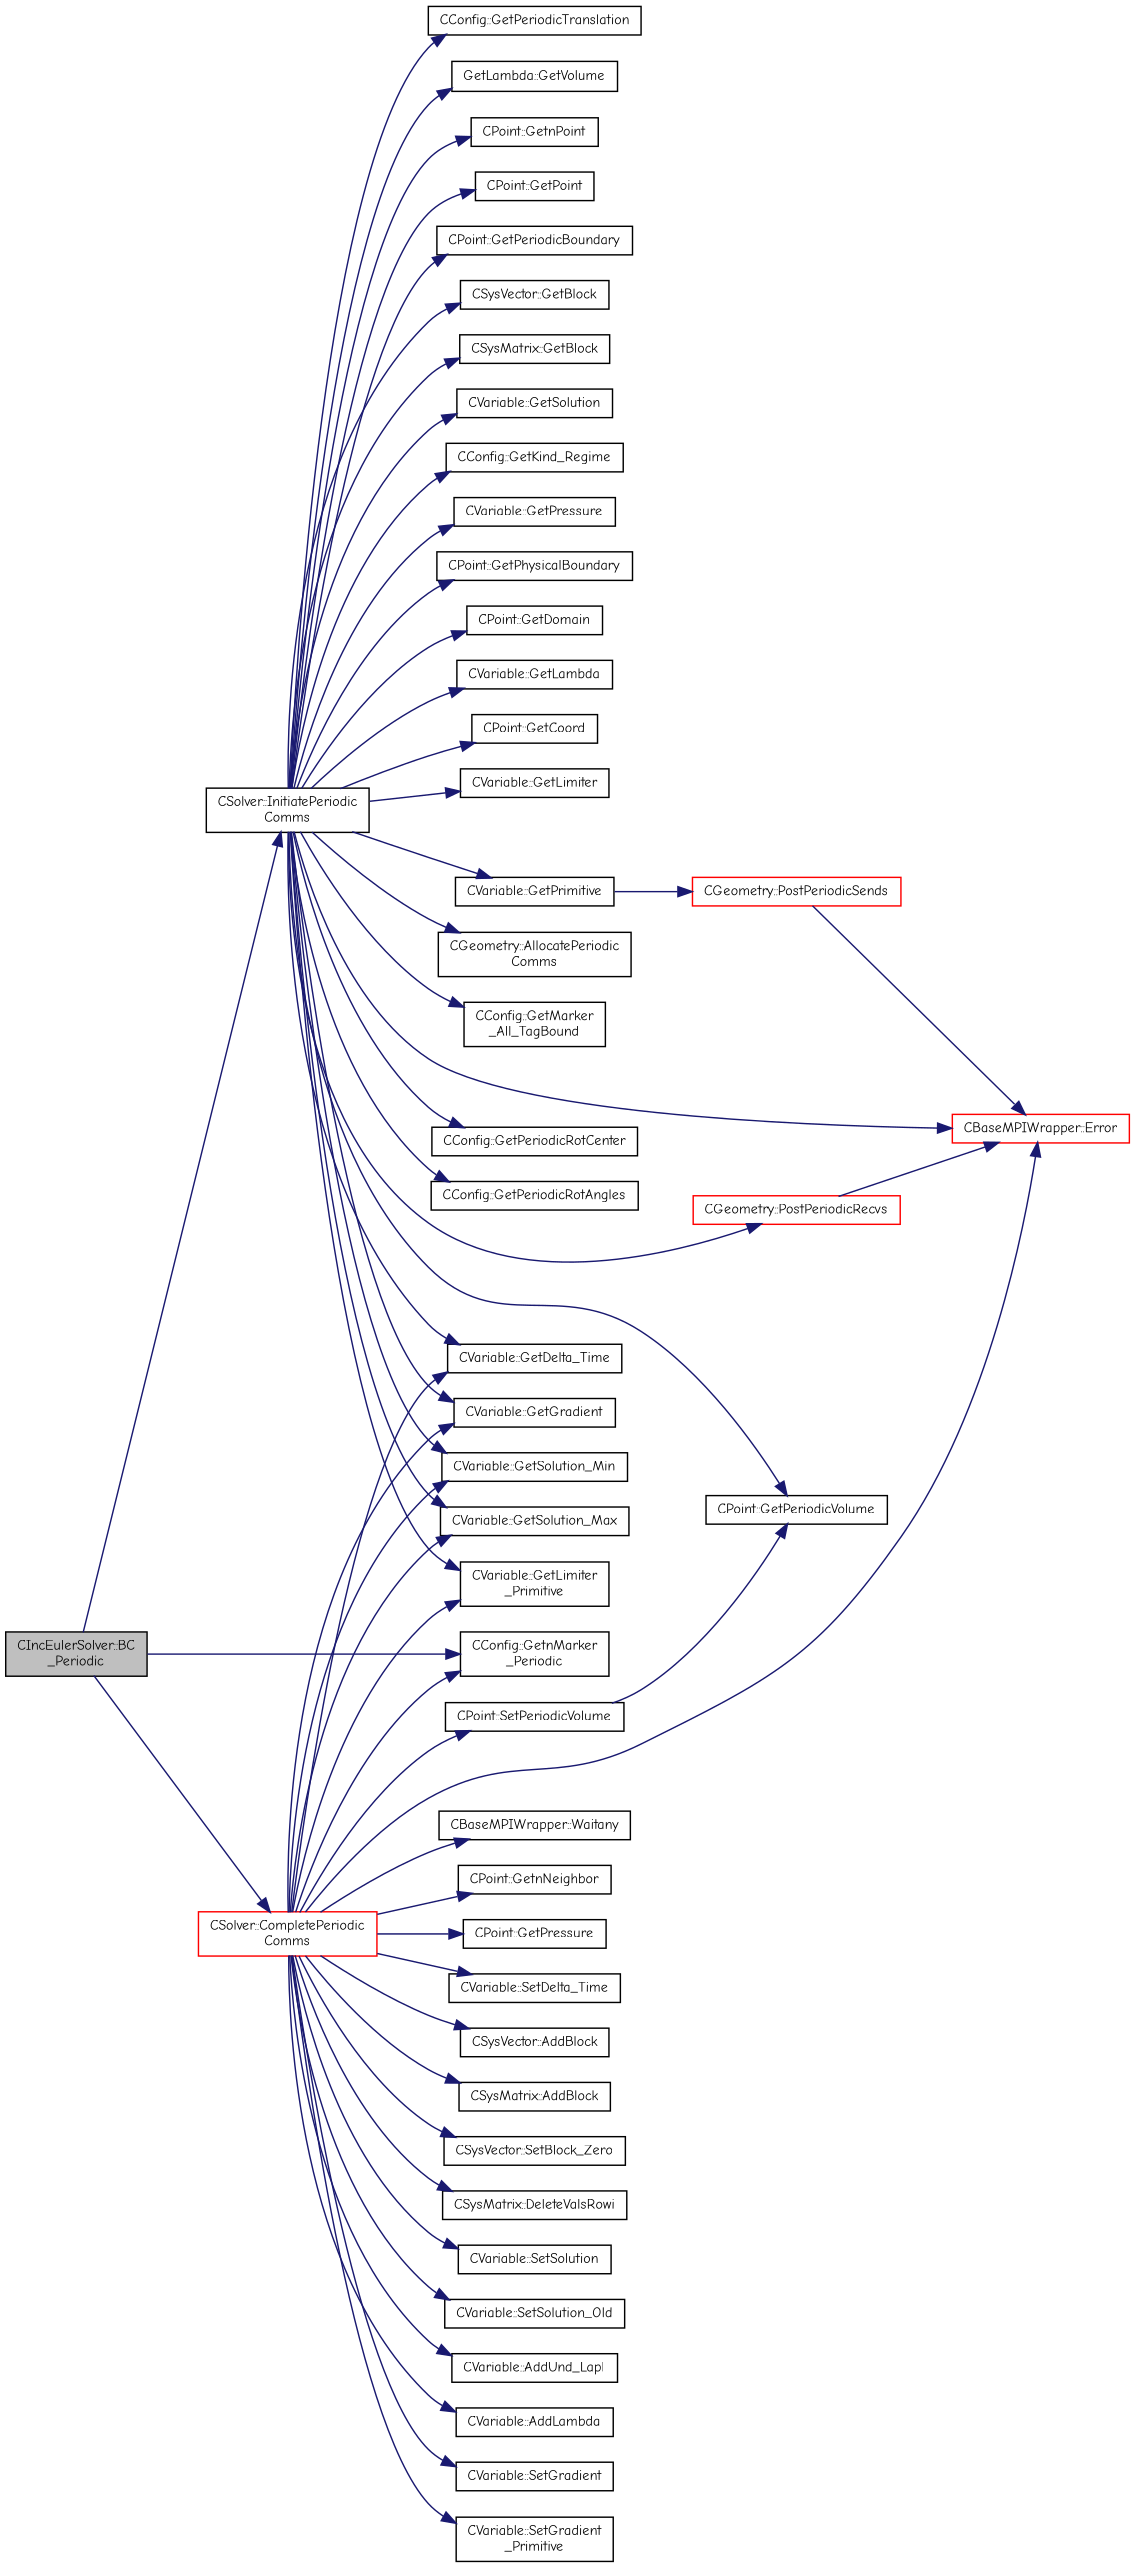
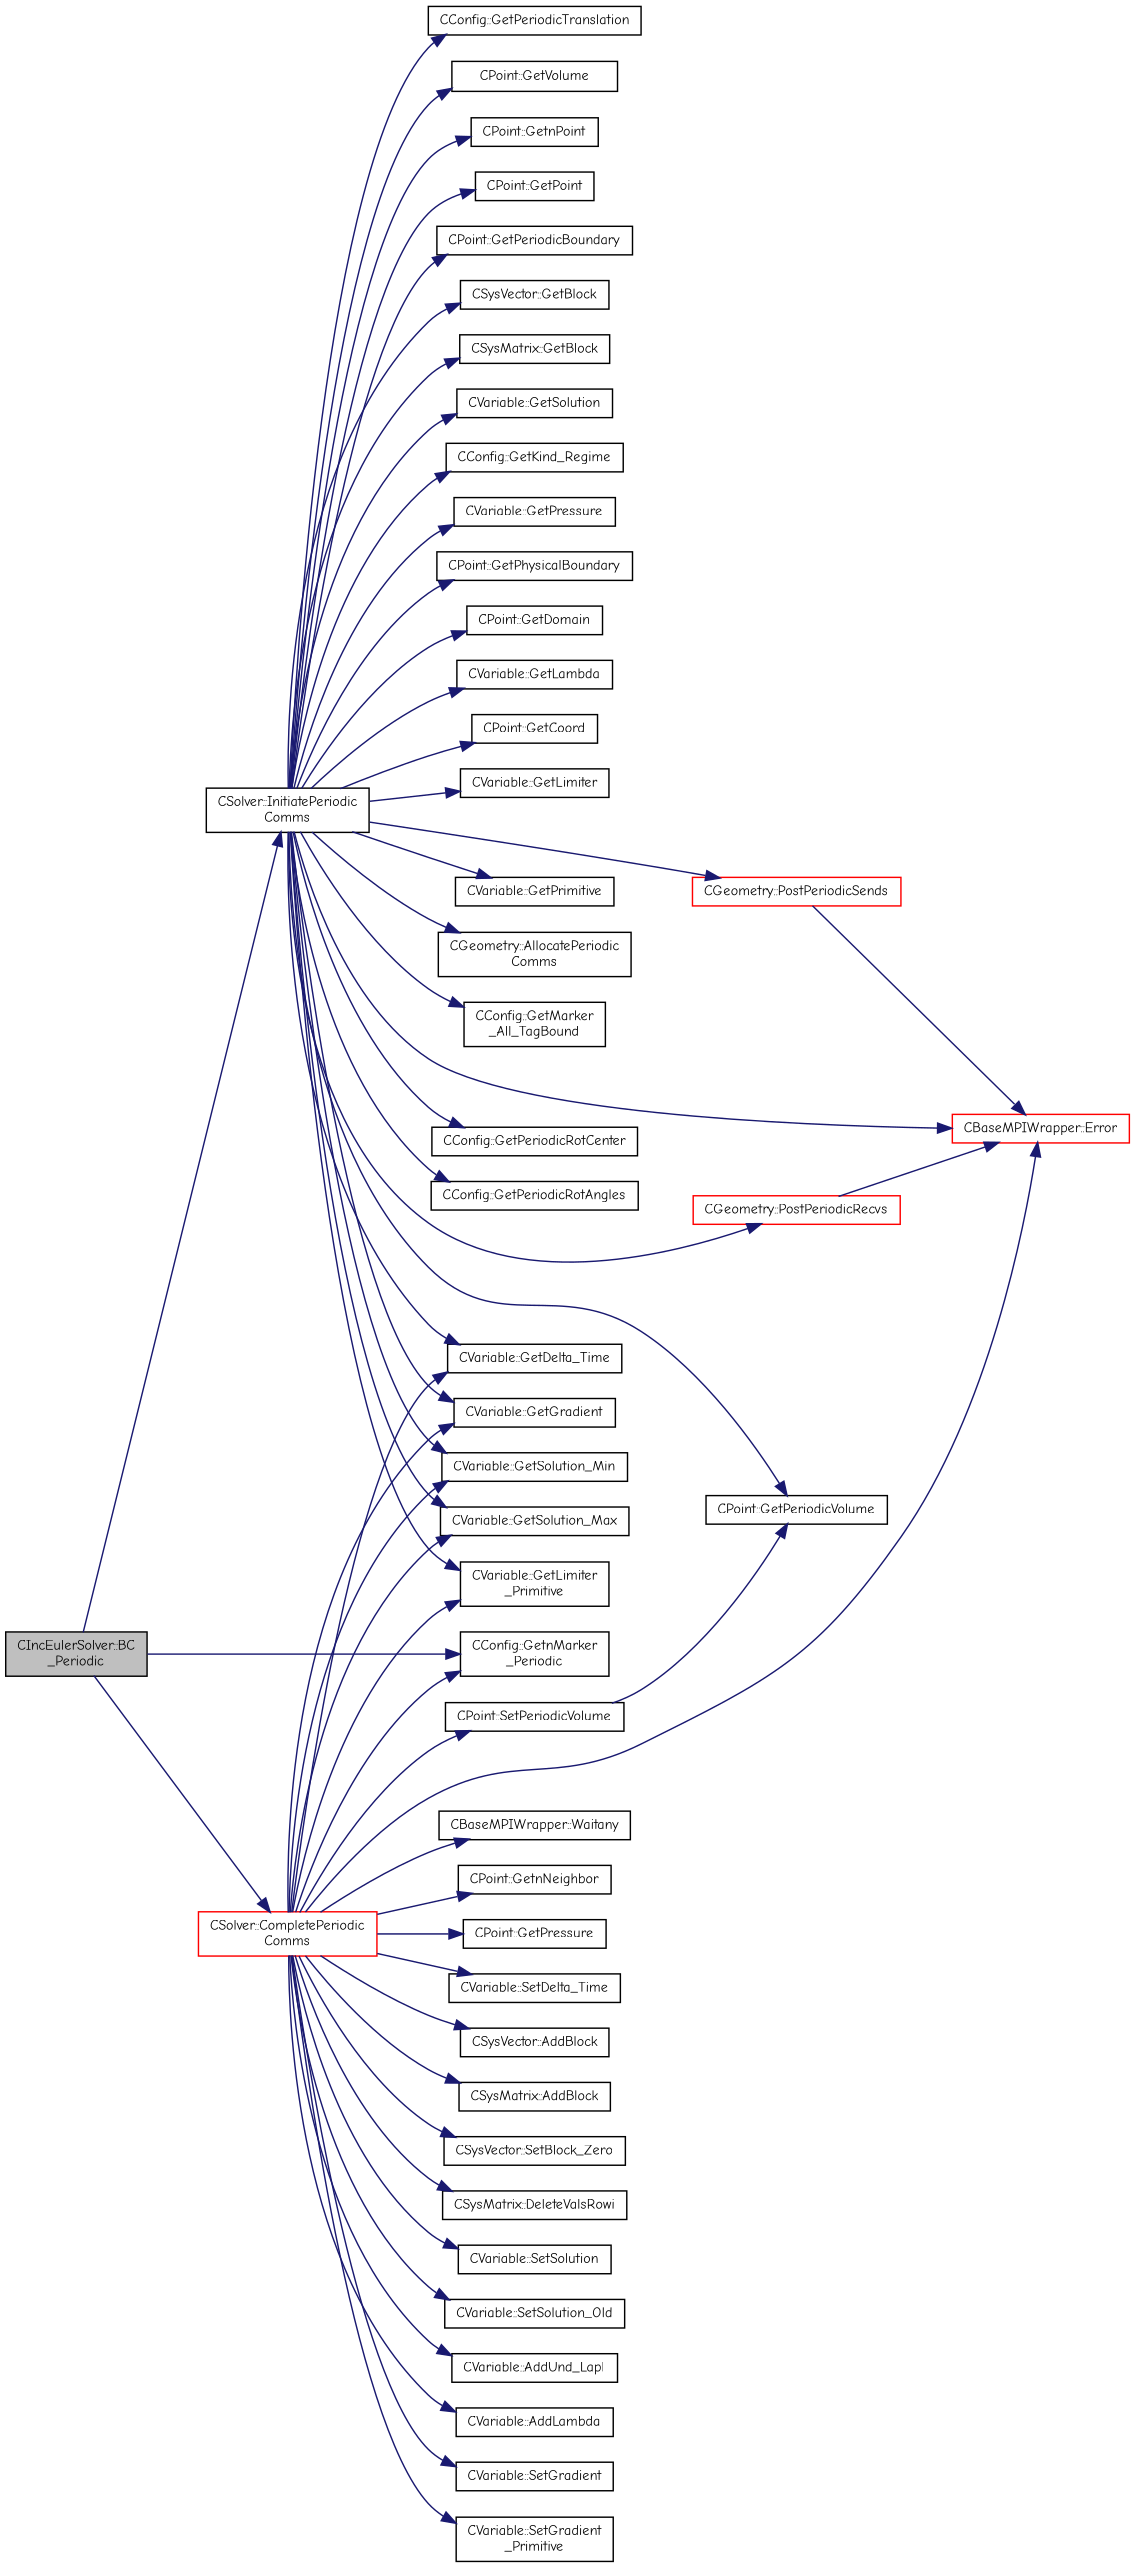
(535, 76) -> (535, 76)
(646, 892) -> (538, 848)
